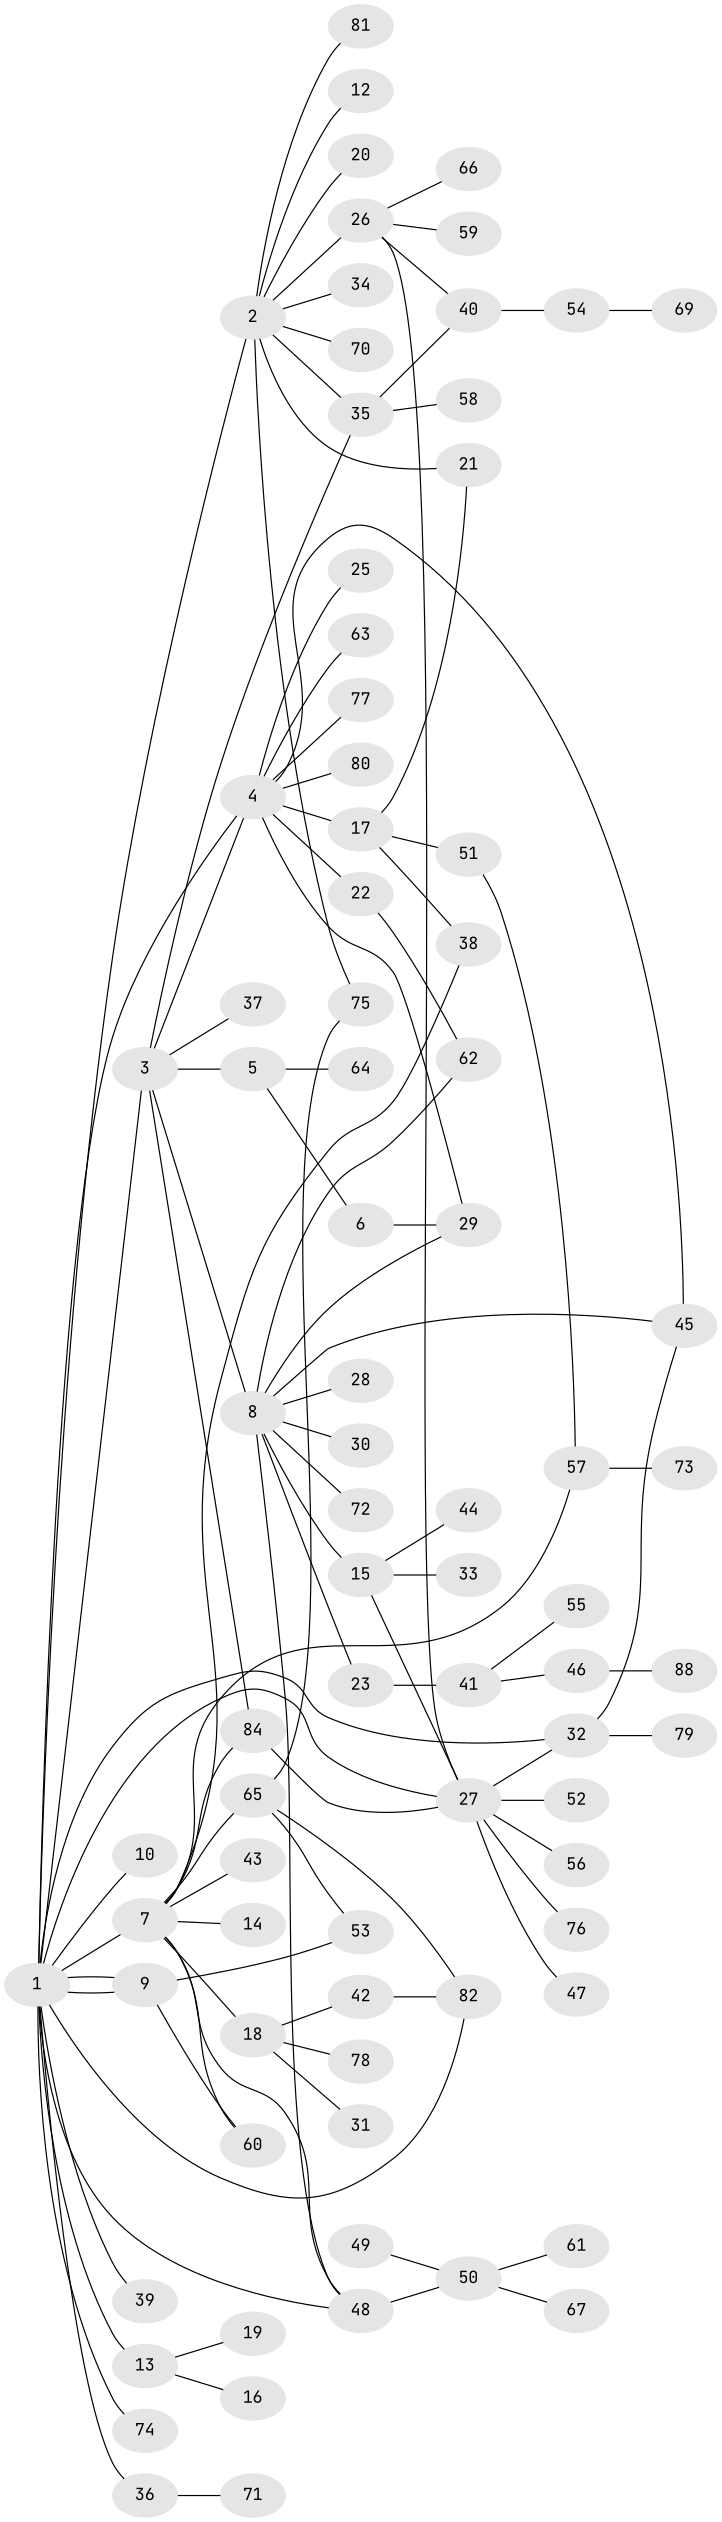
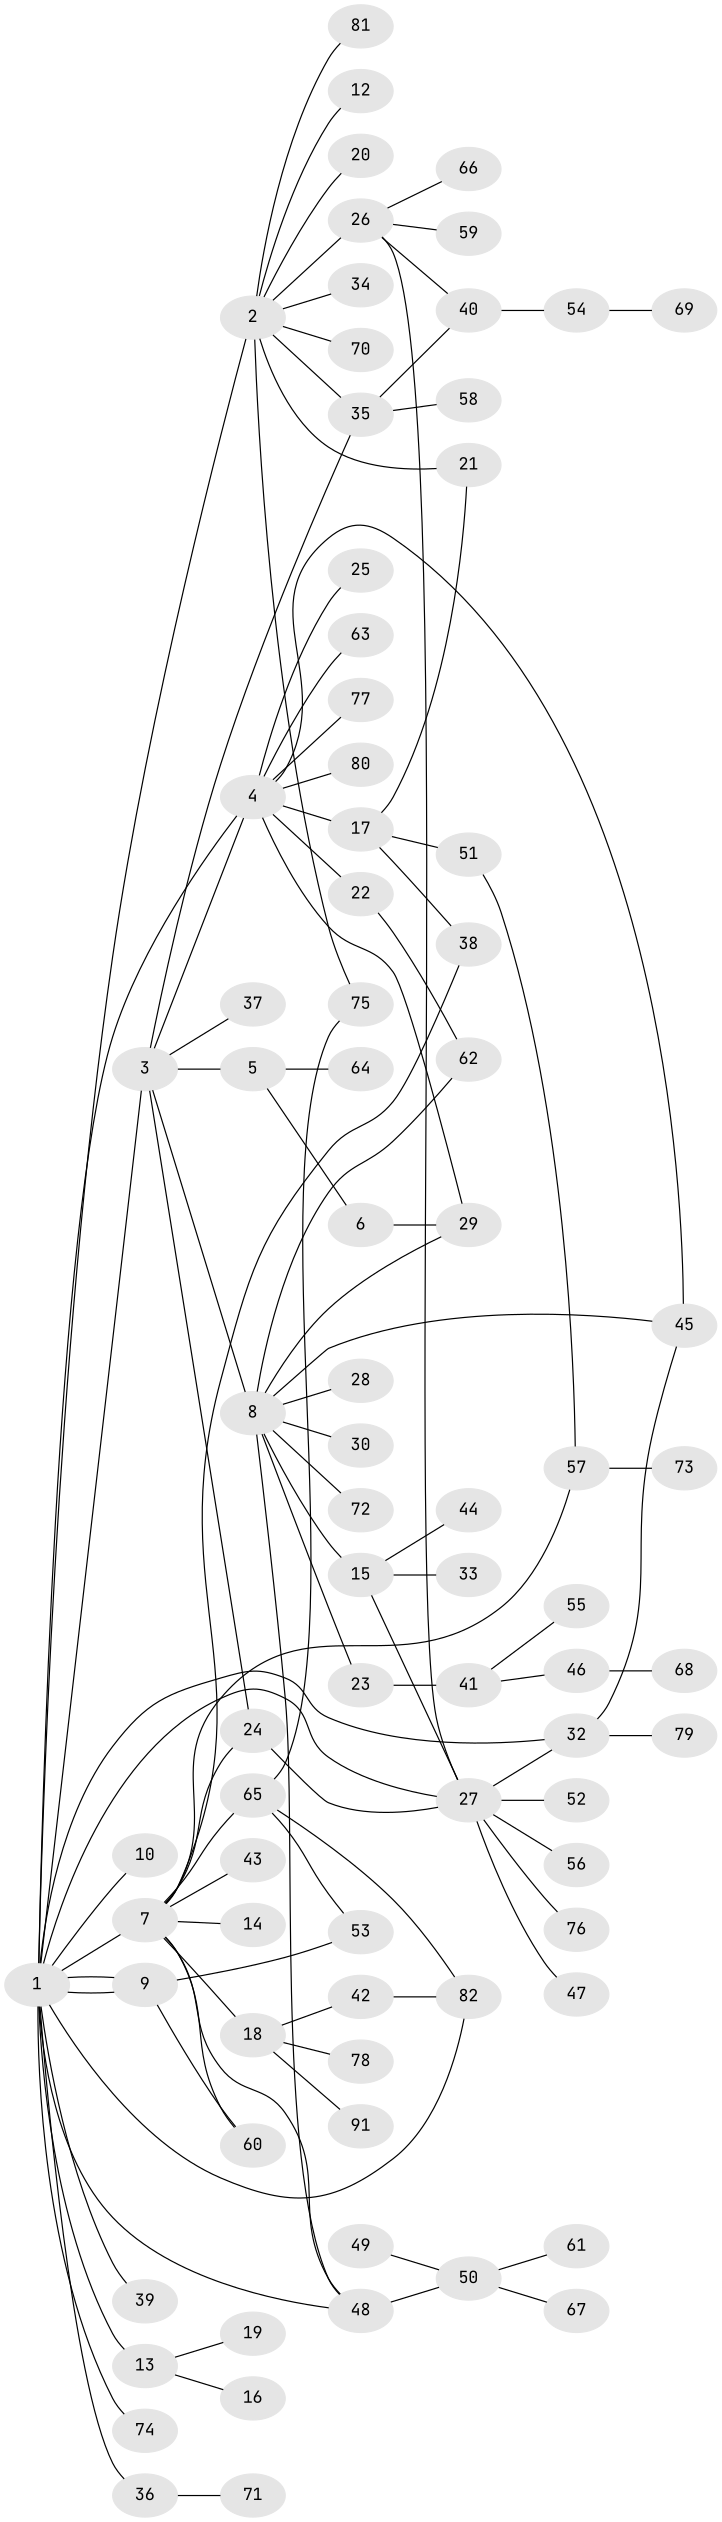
(684, 1671) -> (684, 1671)
(253, 1731) -> (253, 1731)
(361, 2126) -> (361, 2126)
